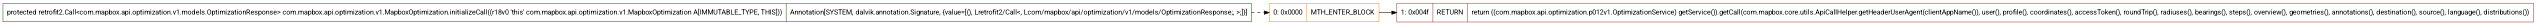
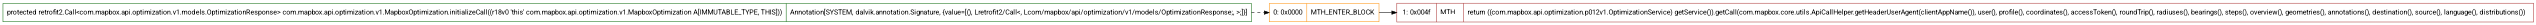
(1450, 12) -> (1448, 12)
